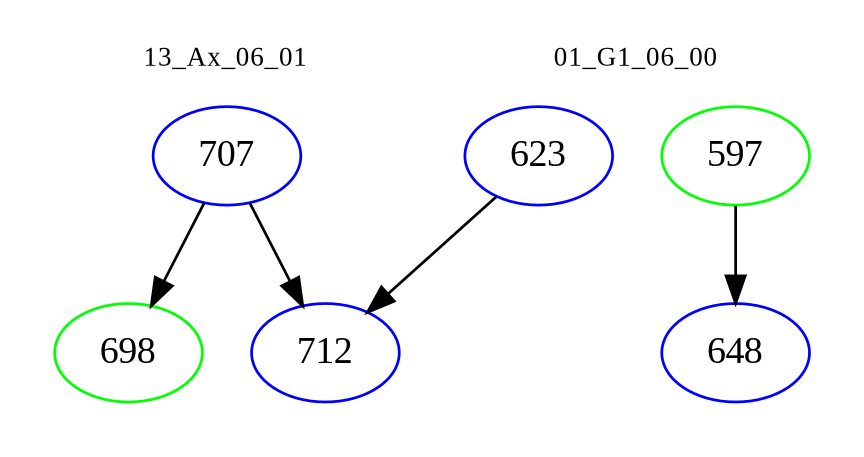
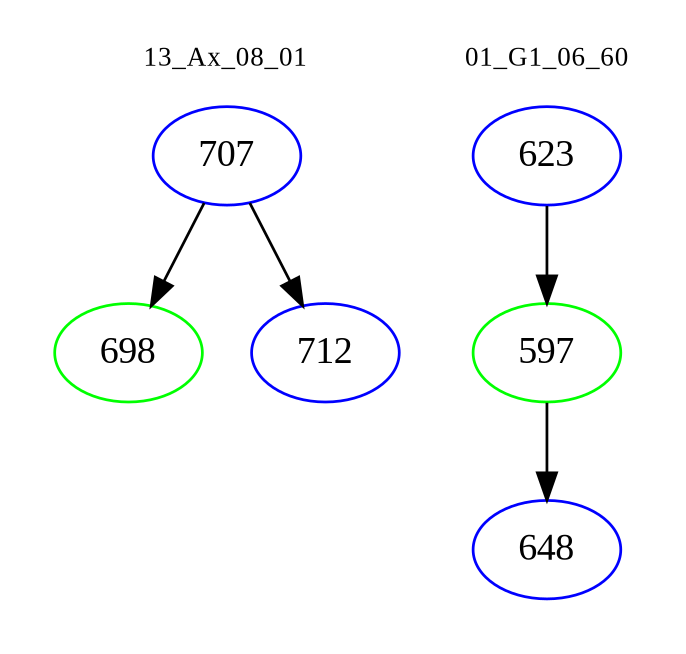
(227, 59) -> (227, 59)
(637, 59) -> (548, 59)
(461, 228) -> (547, 241)
